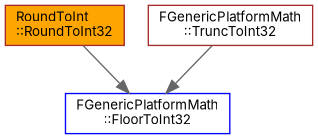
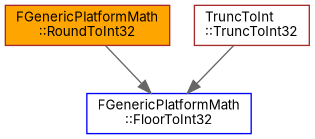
(65, 25) -> (88, 25)
(230, 25) -> (252, 25)
